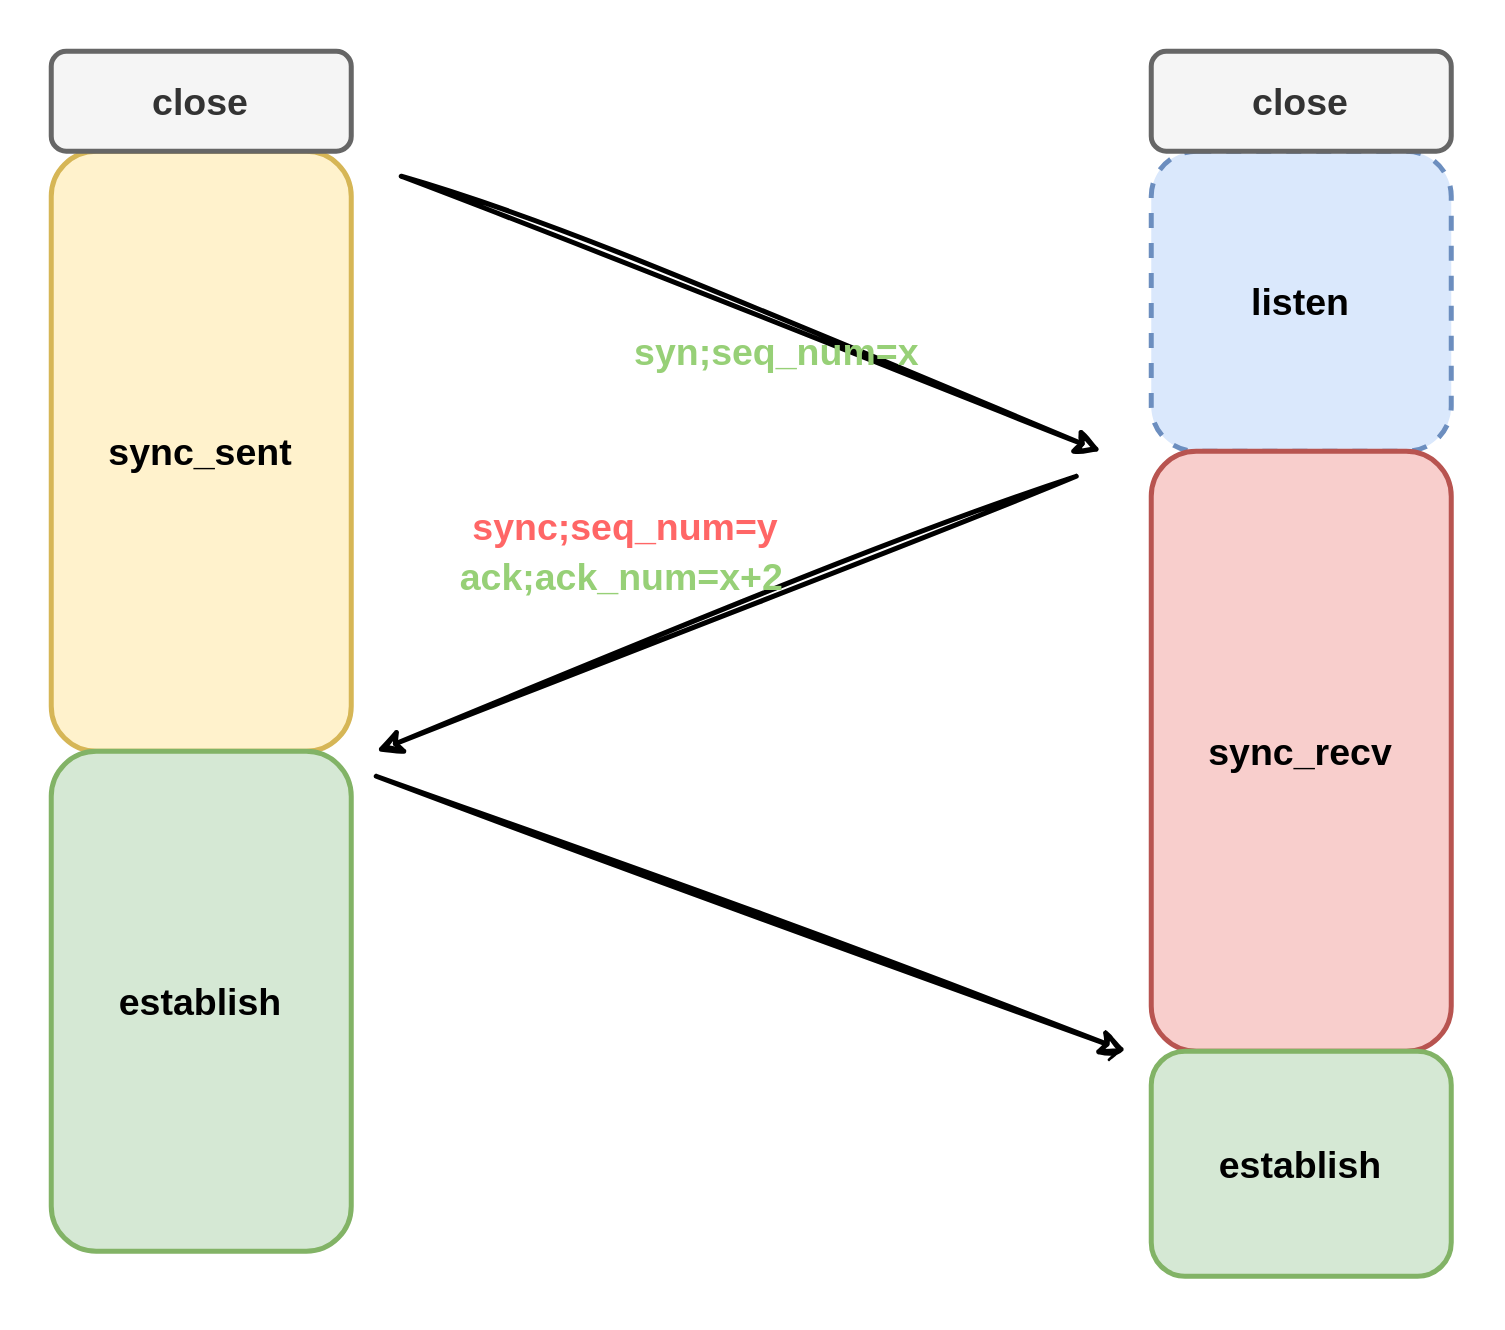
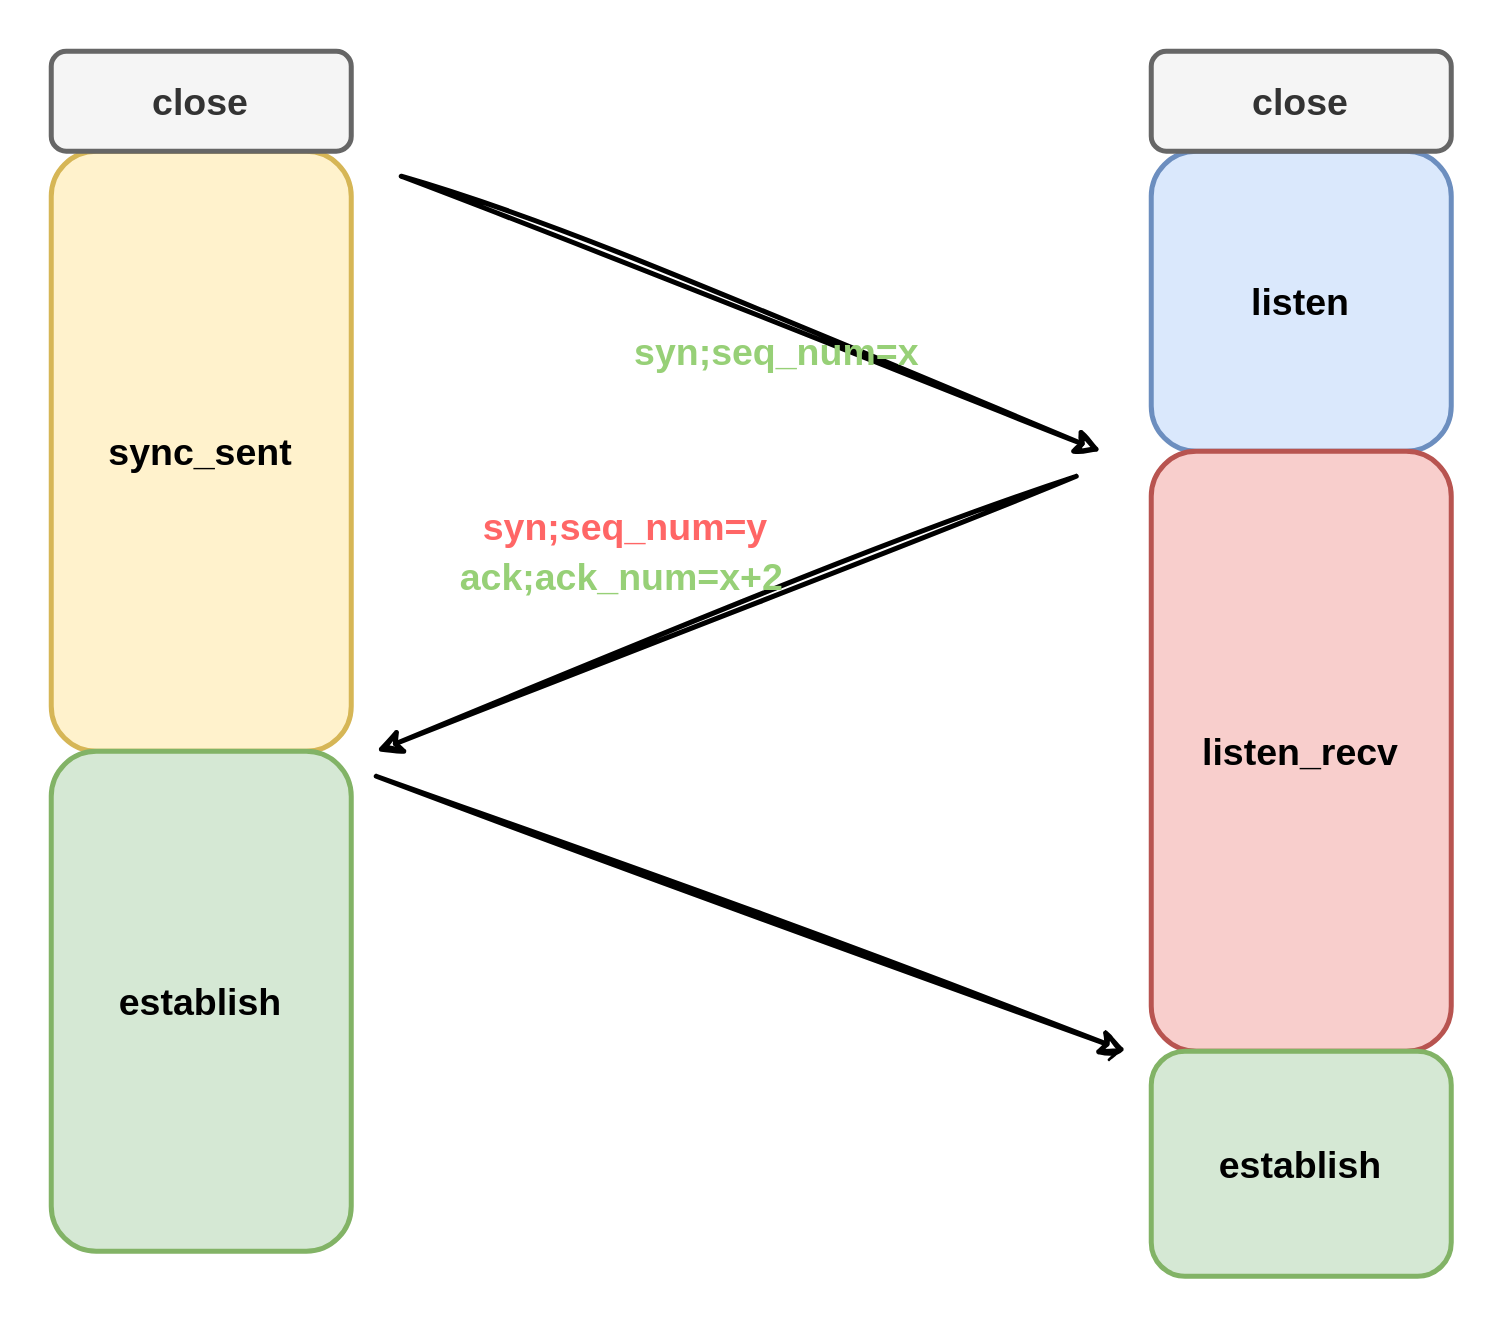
(1301, 301) -> (1301, 301)
(626, 526) -> (626, 526)
(1301, 751) -> (1301, 751)
